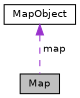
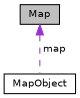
(40, 54) -> (40, 54)
